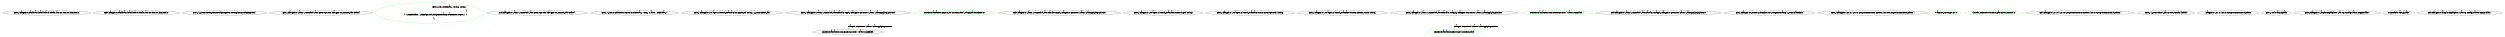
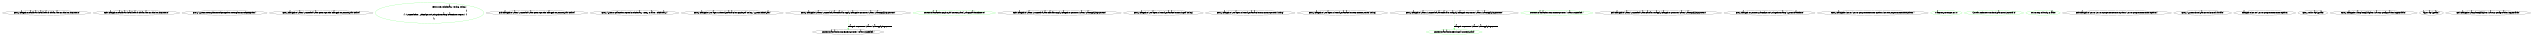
none -> (2043, 13)
(2399, 13) -> (2431, 13)
